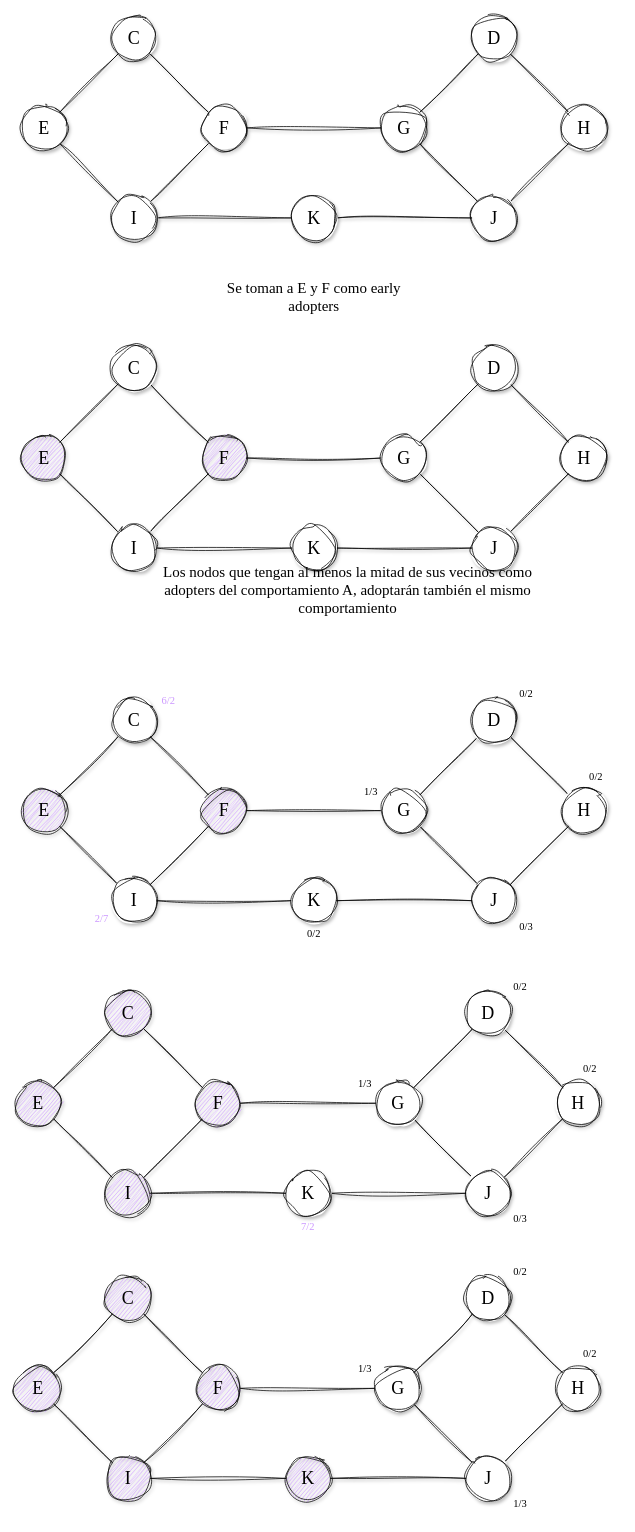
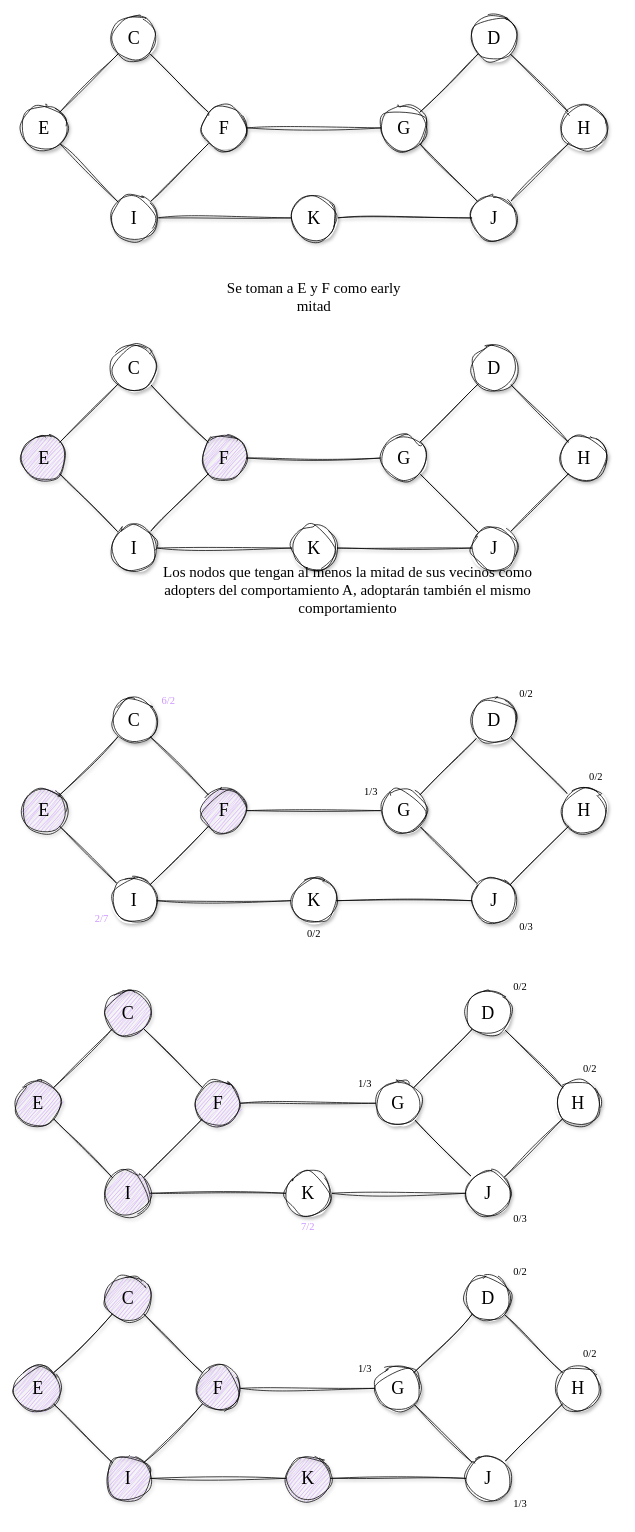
(314, 297) -> (314, 297)
